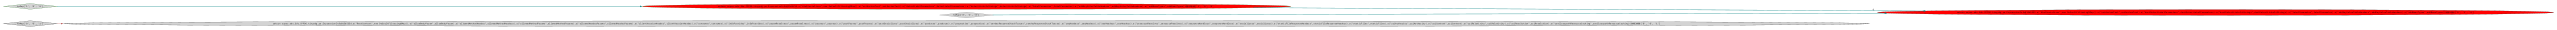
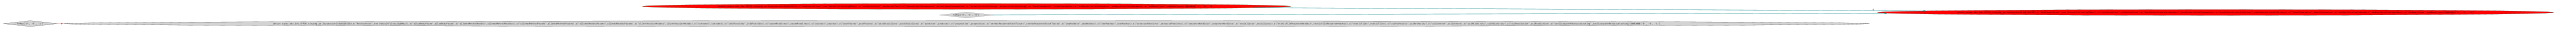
(30, 6) -> none
